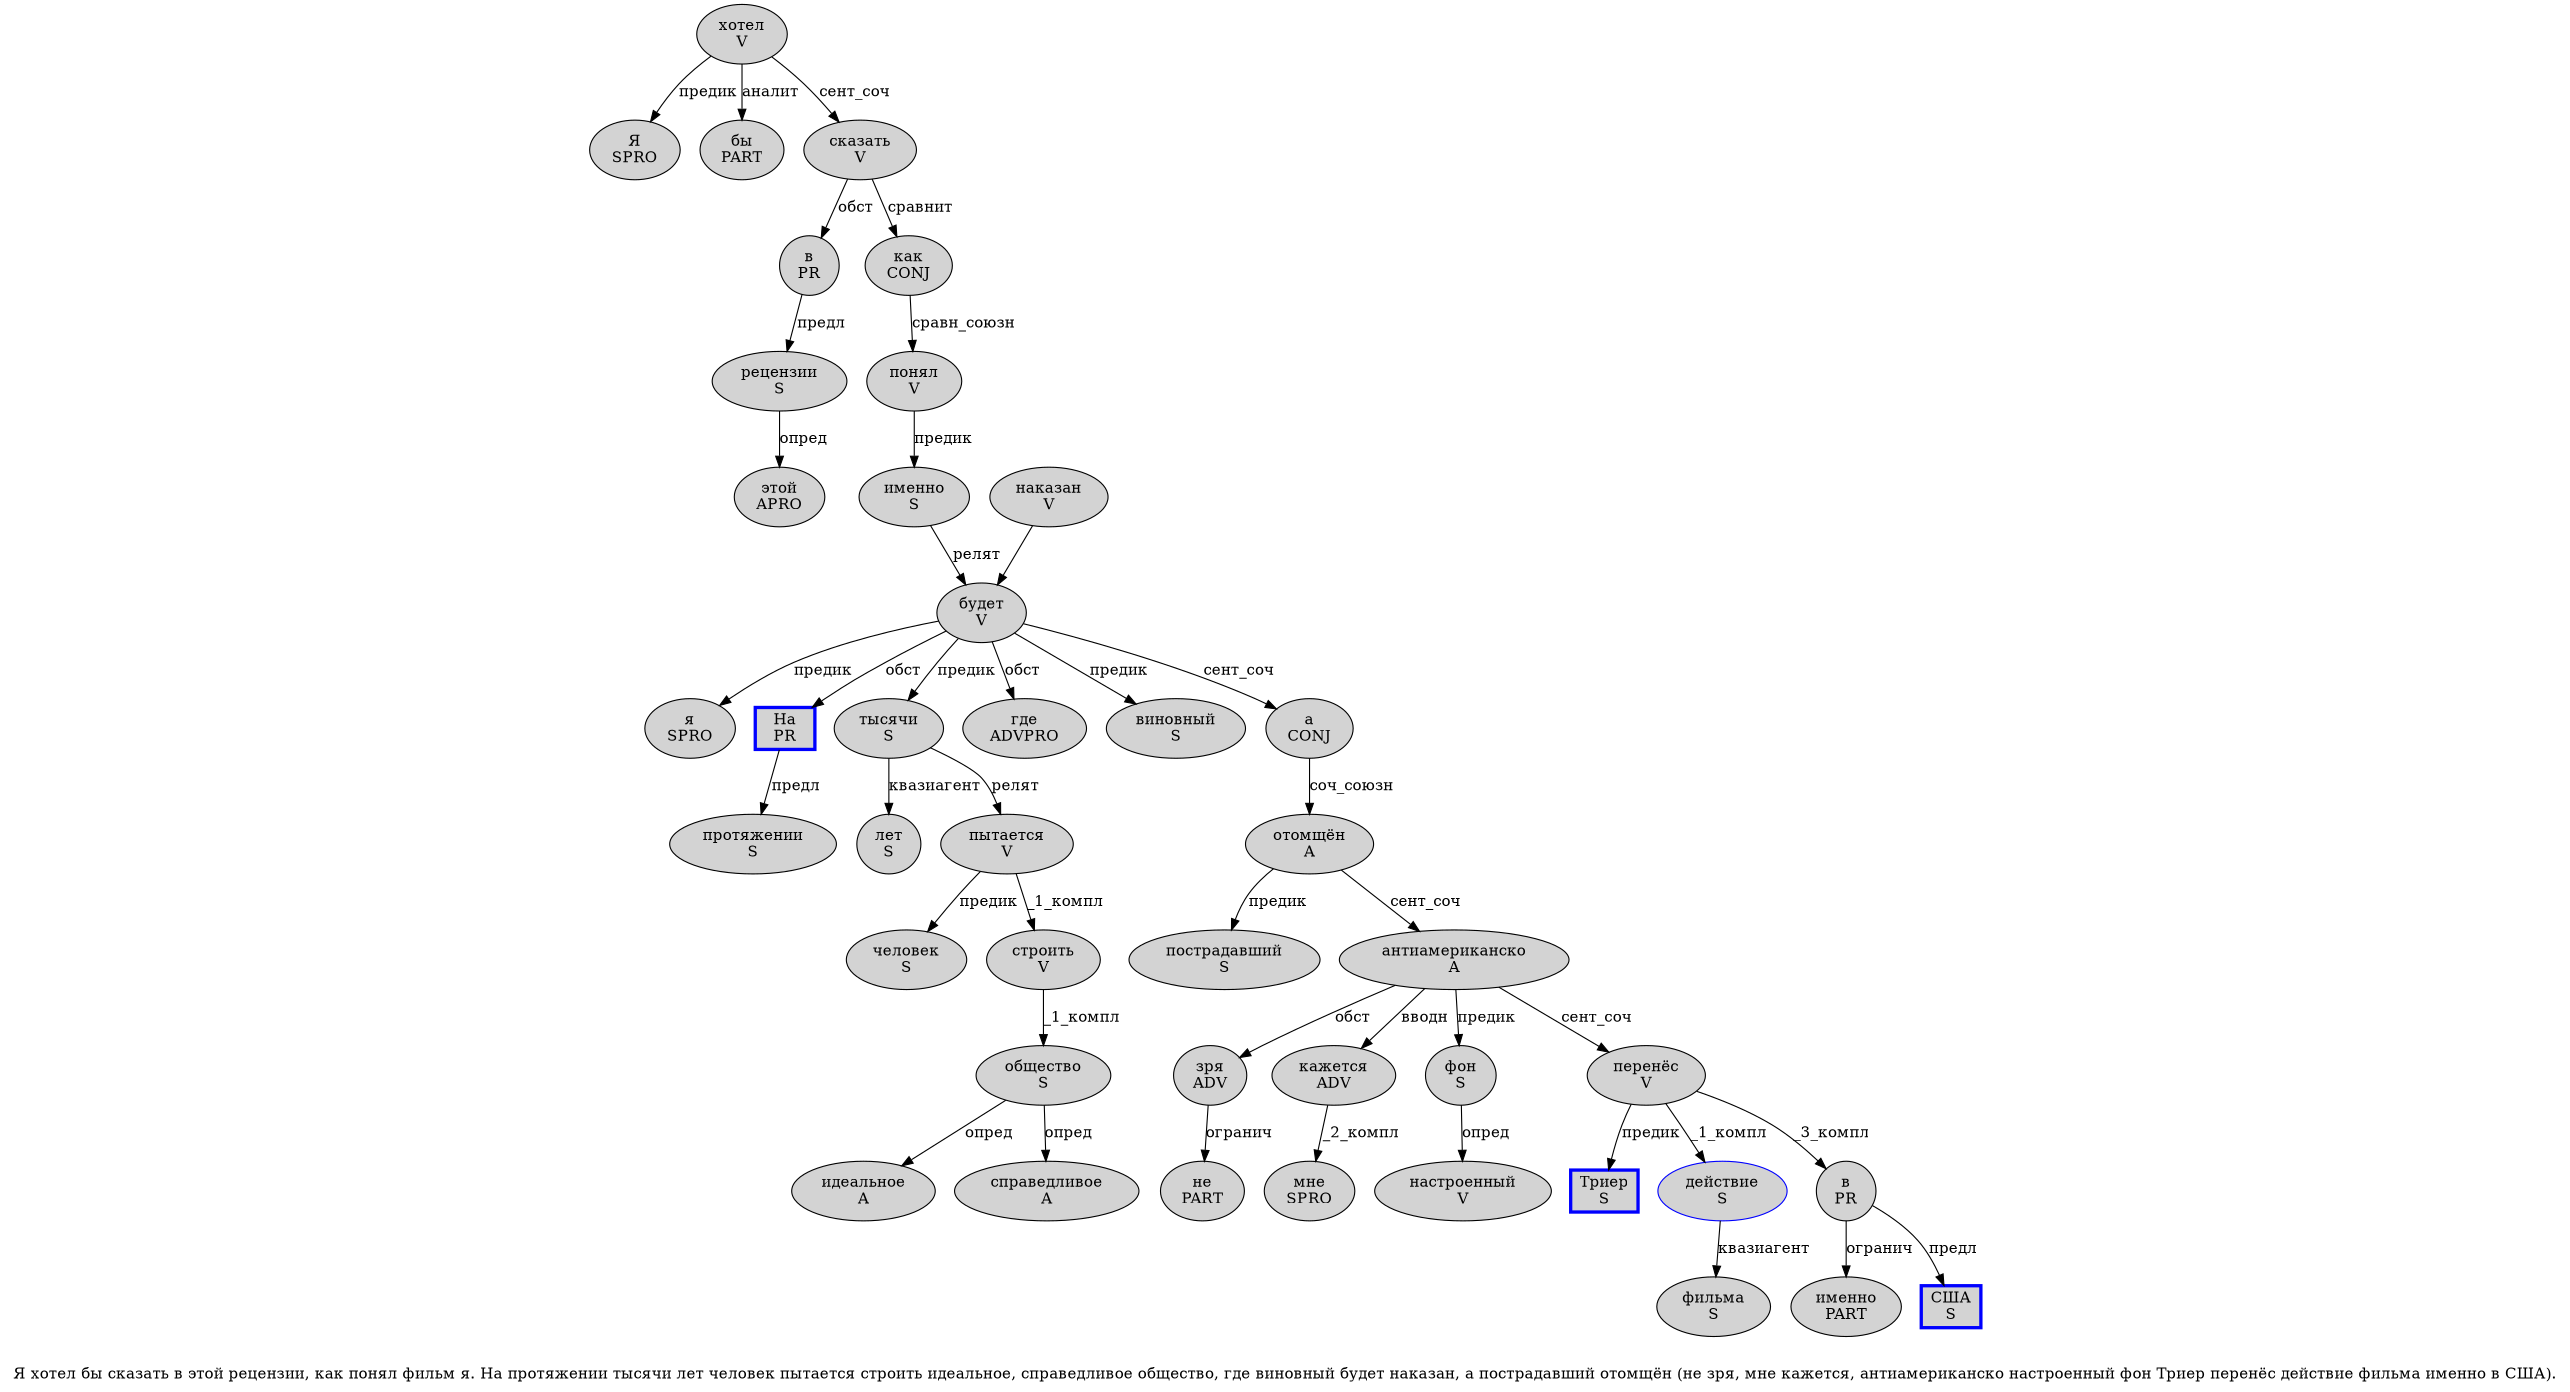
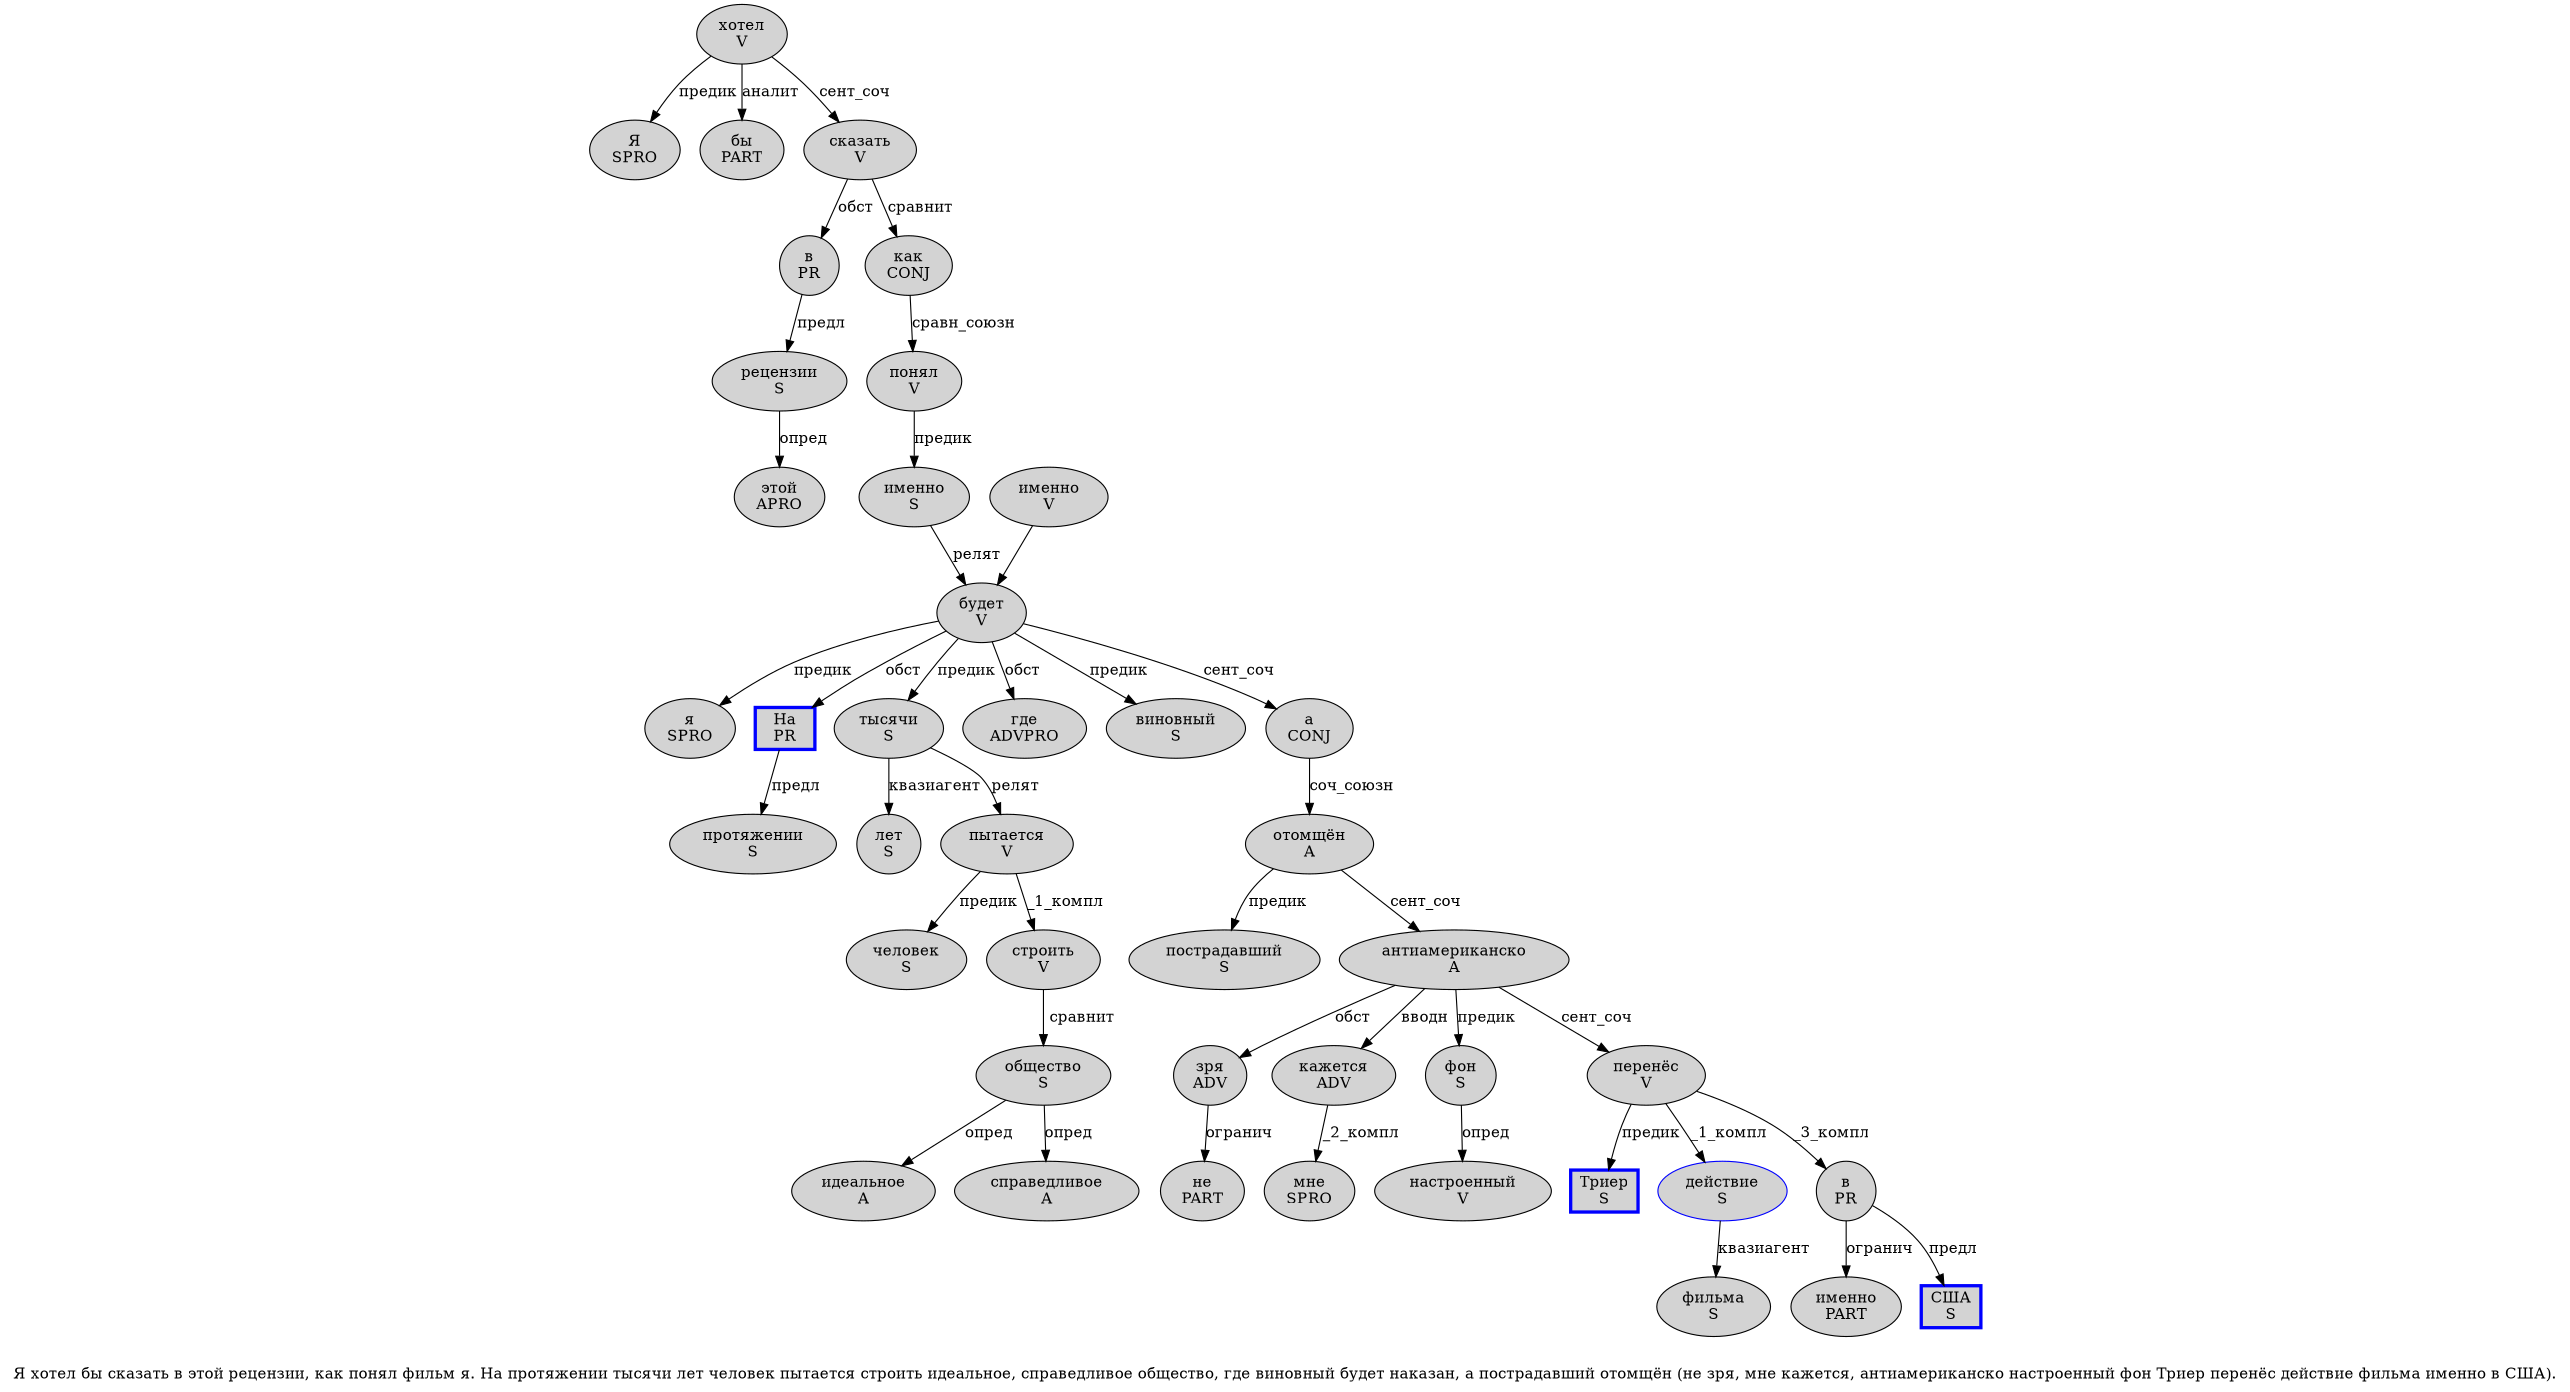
(1049, 497) -> (1049, 497)
(1082, 1018) -> (1082, 1018)
